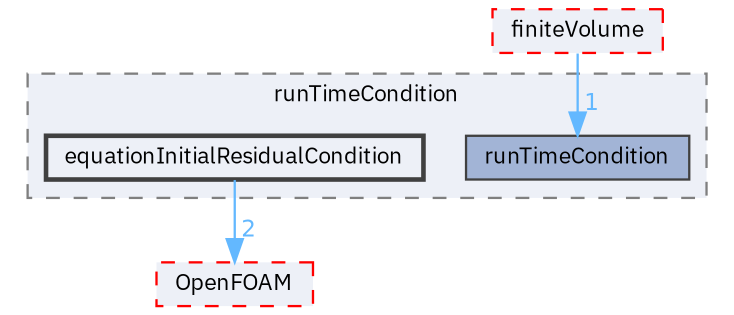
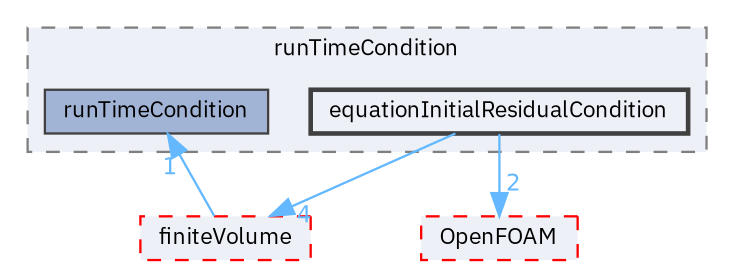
none -> (373, 170)
